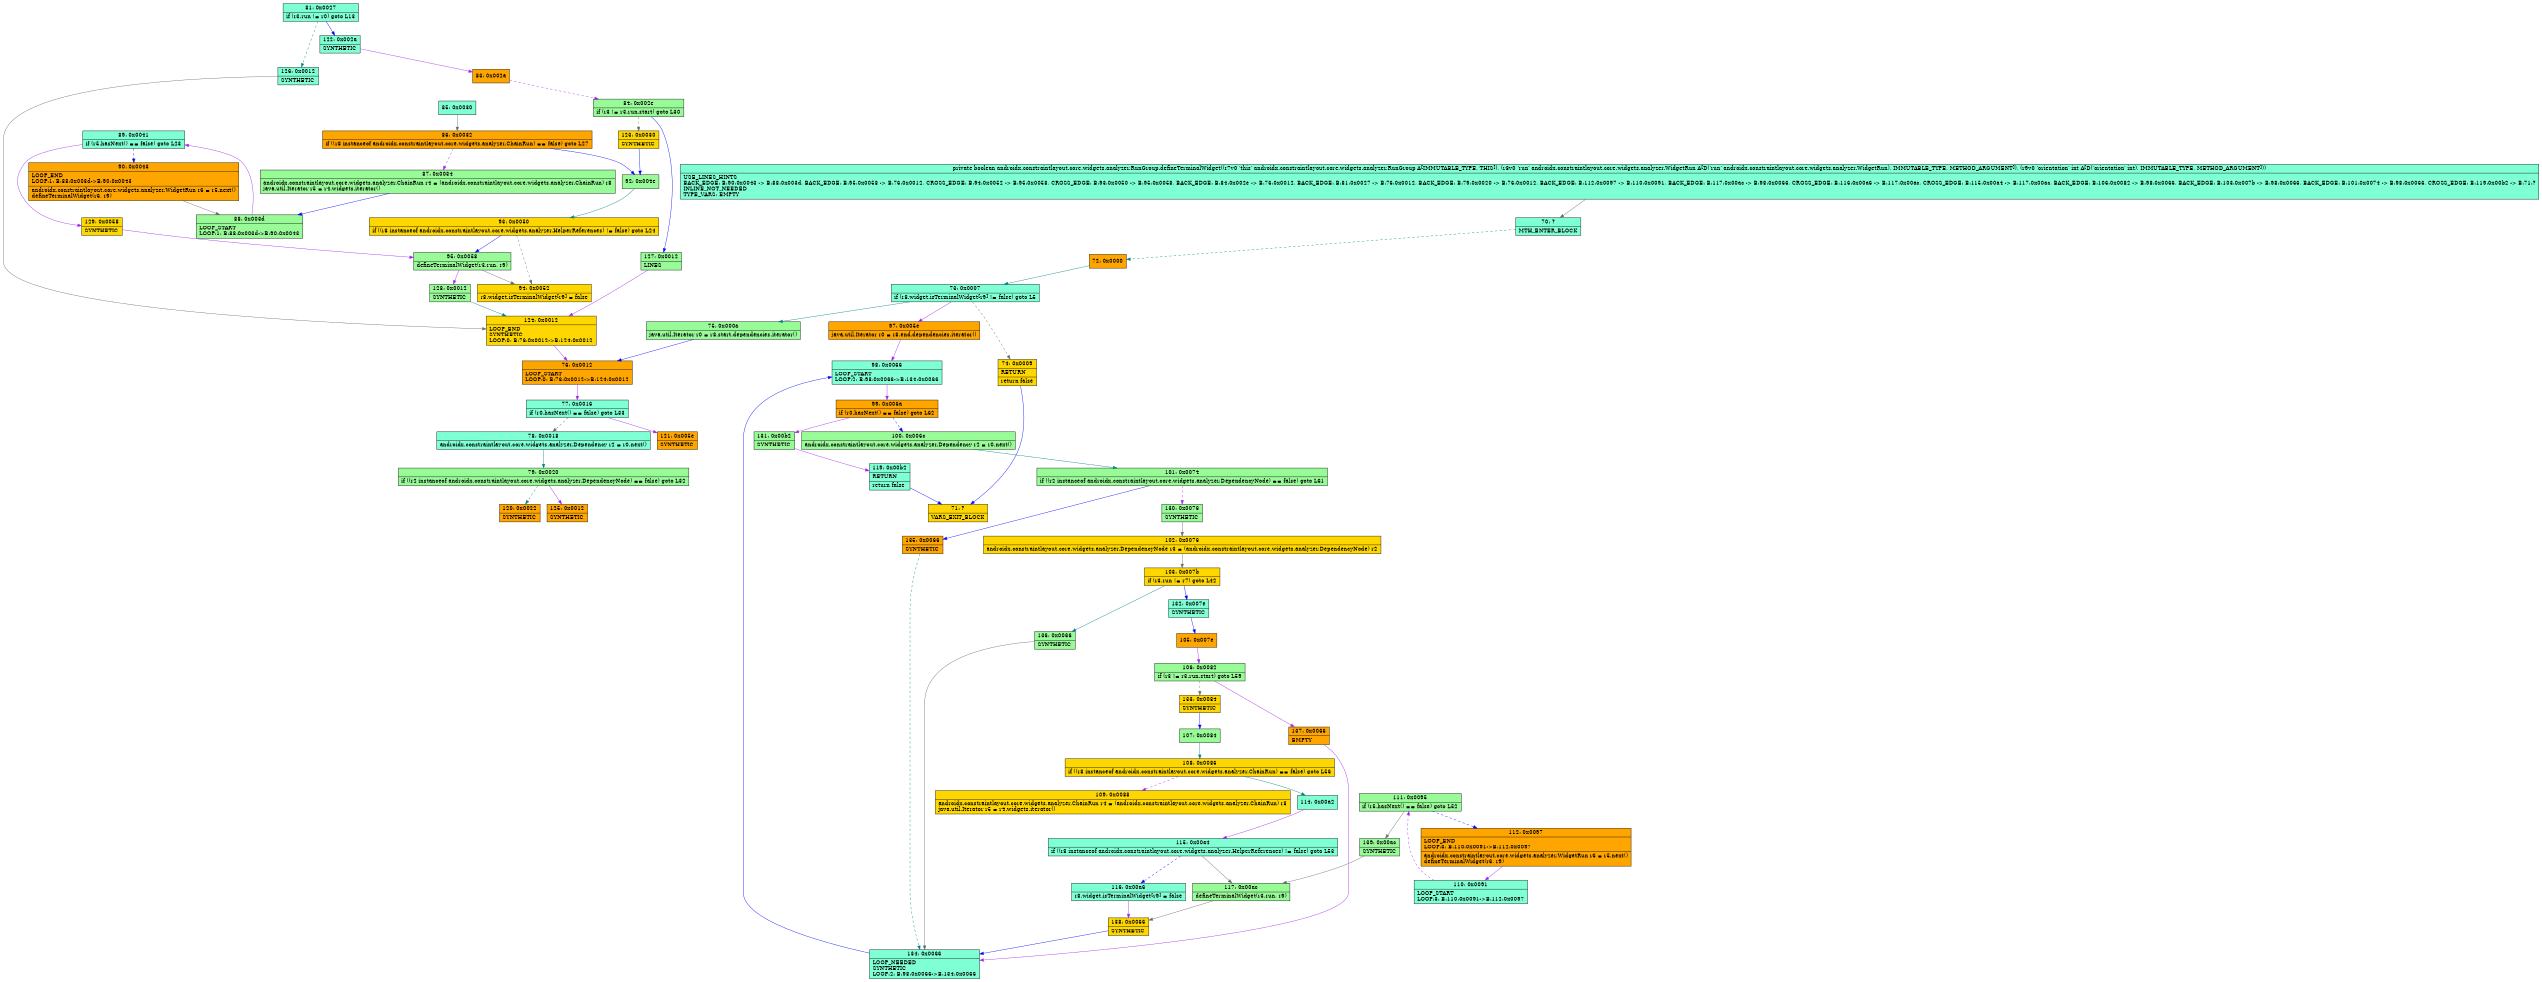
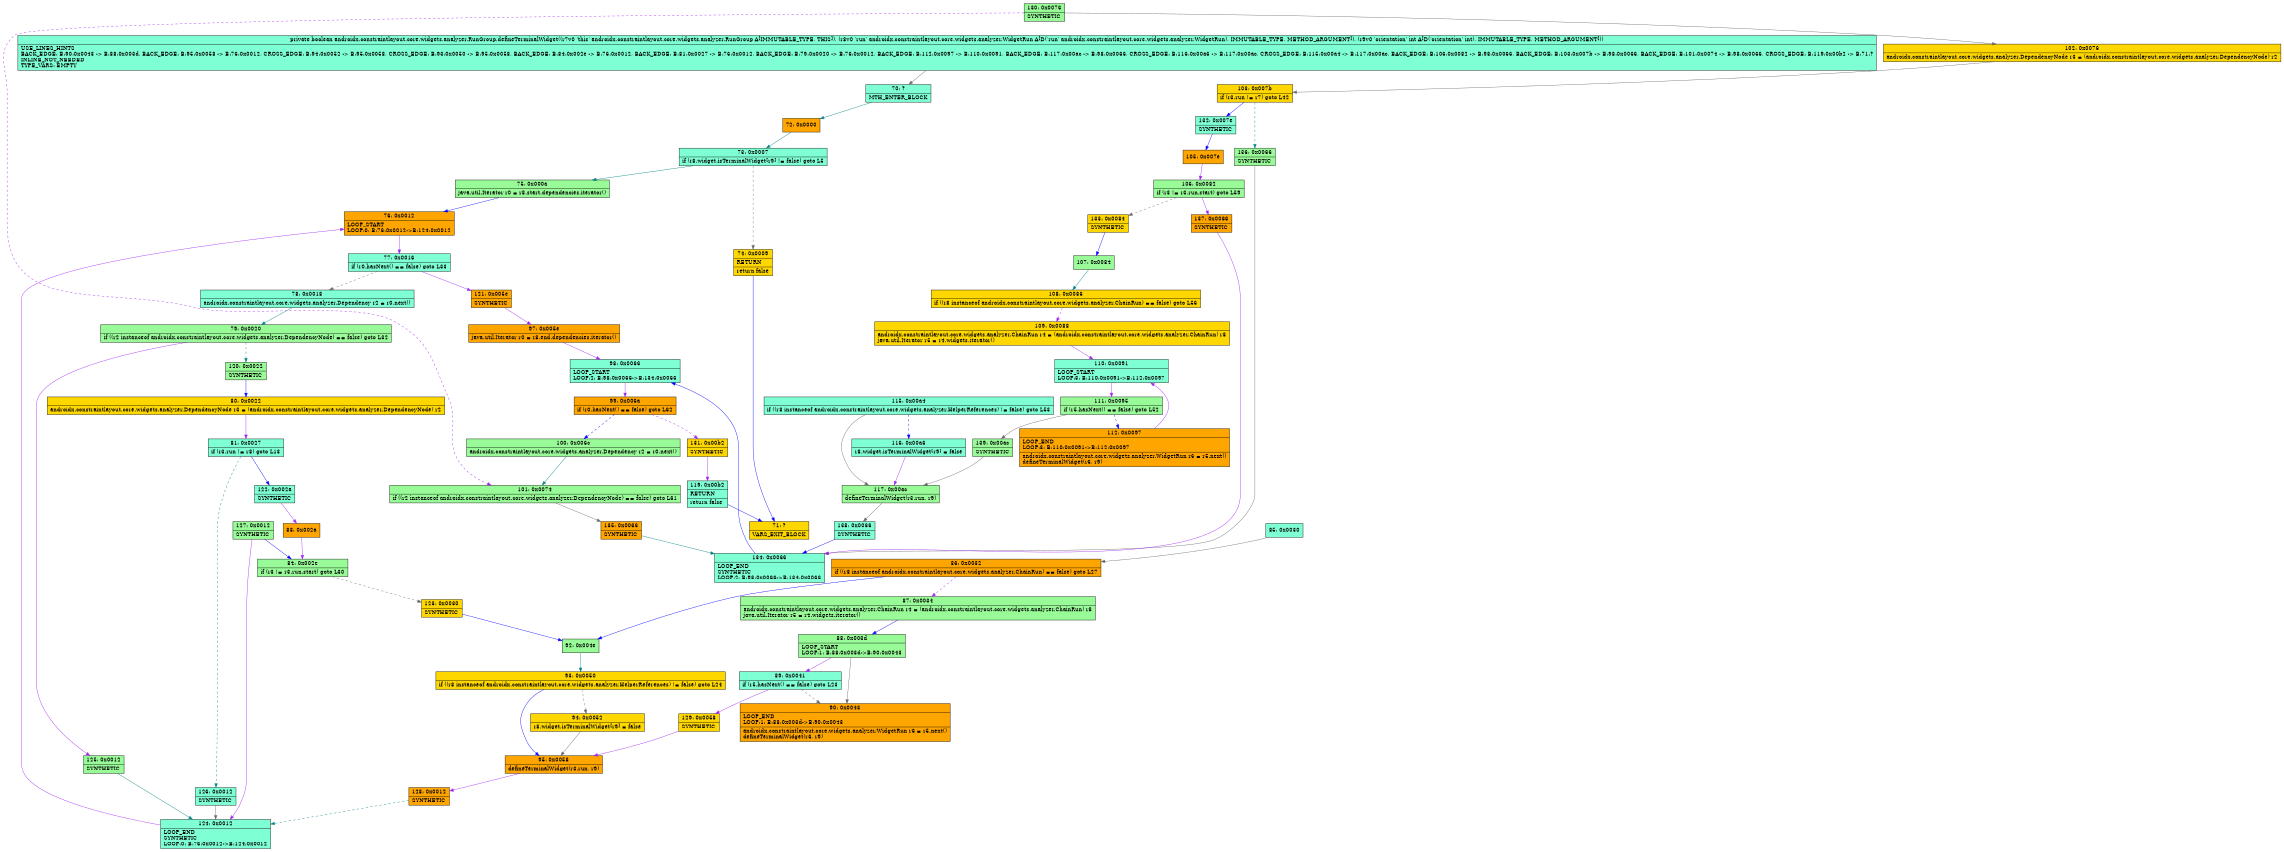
(321, 17) -> (246, 452)
(552, 89) -> (302, 546)
(134, 154) -> (809, 695)
(672, 180) -> (276, 548)
(199, 207) -> (849, 679)
(1323, 244) -> (848, 110)
(462, 261) -> (554, 765)
(653, 265) -> (253, 535)
(497, 276) -> (572, 742)
(450, 293) -> (429, 796)
(486, 308) -> (342, 812)
(936, 311) -> (516, 315)
(541, 331) -> (216, 834)
none -> (1080, 351)
none -> (246, 406)
(824, 424) -> (674, 424)
(774, 441) -> (708, 448)
(1182, 493) -> (109, 27)
(1048, 512) -> (576, 512)
(520, 513) -> (246, 371)
(567, 513) -> (104, 765)
(1120, 608) -> (1255, 123)
(1302, 740) -> (1211, 228)
(910, 750) -> (676, 544)
none -> (153, 795)
(1318, 802) -> none
(1411, 852) -> (1112, 388)
(1129, 907) -> (900, 469)
(1129, 927) -> (855, 530)
(895, 963) -> (733, 566)
